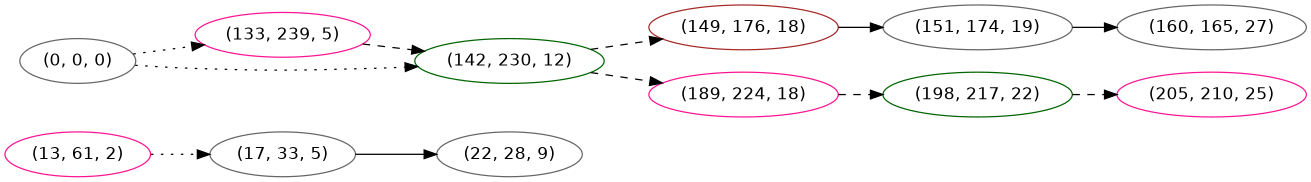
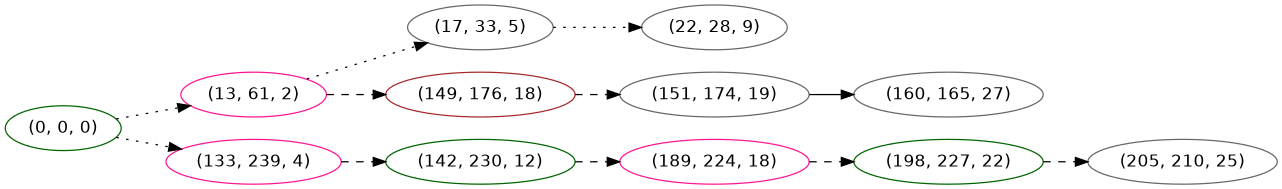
(854, 27) -> (591, 95)
(283, 35) -> (254, 162)
(620, 45) -> (350, 95)
(78, 61) -> (63, 128)
(270, 70) -> (147, 113)
(978, 95) -> (949, 162)
(1212, 95) -> (1183, 162)
(390, 154) -> (591, 27)
